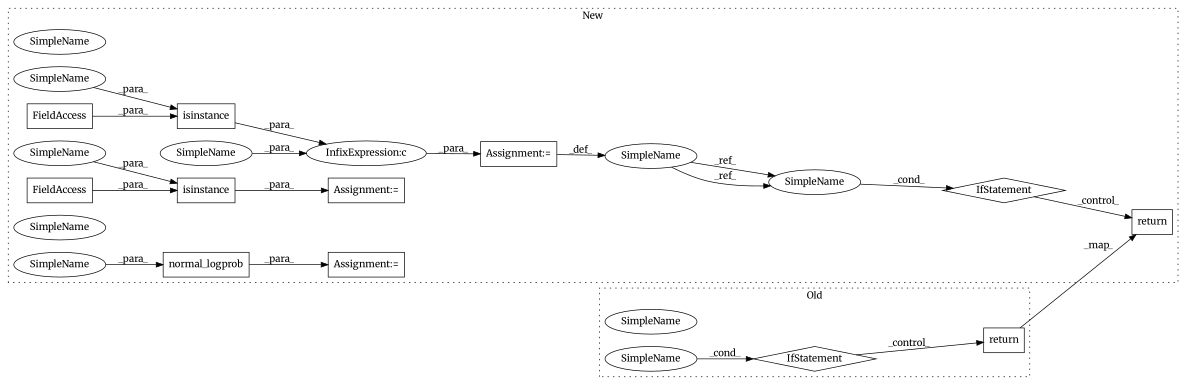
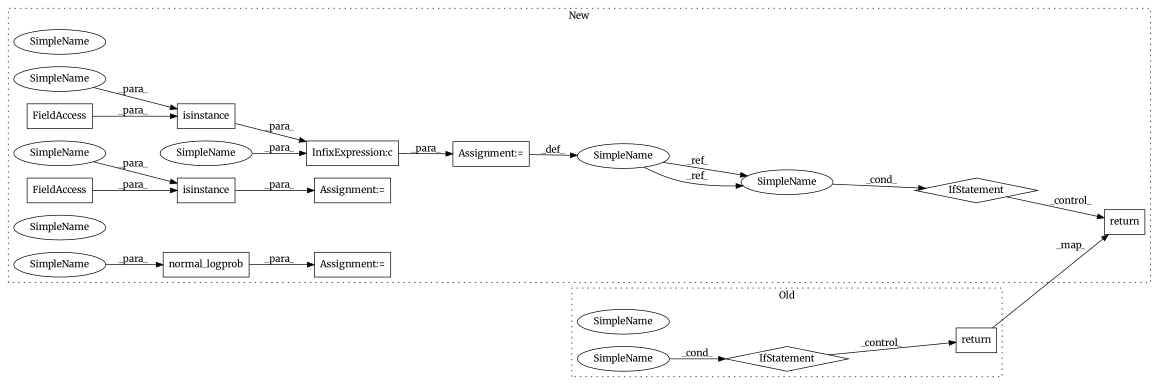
(366, 153) -> (353, 153)
